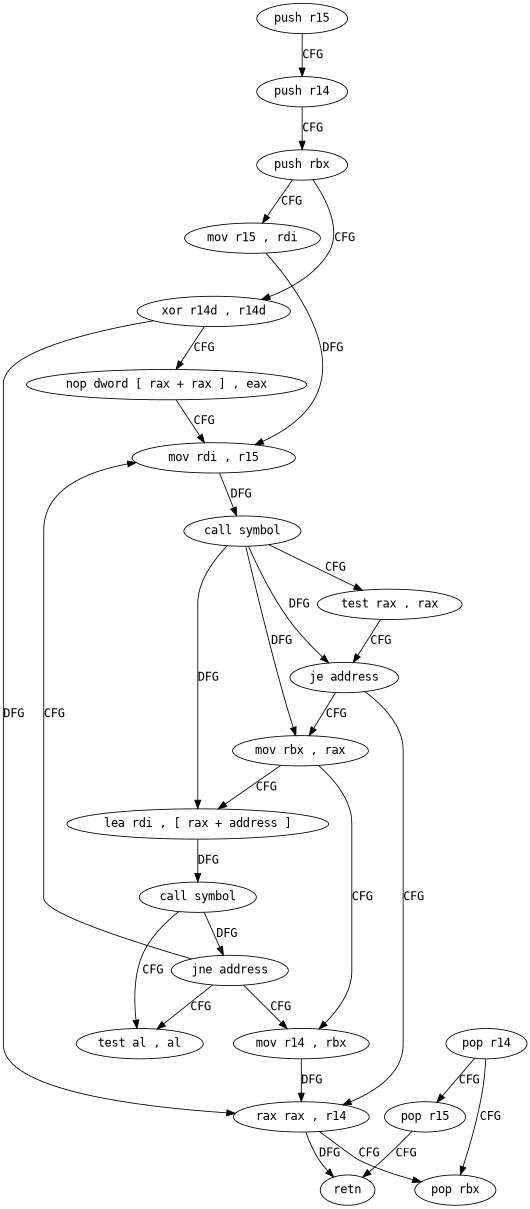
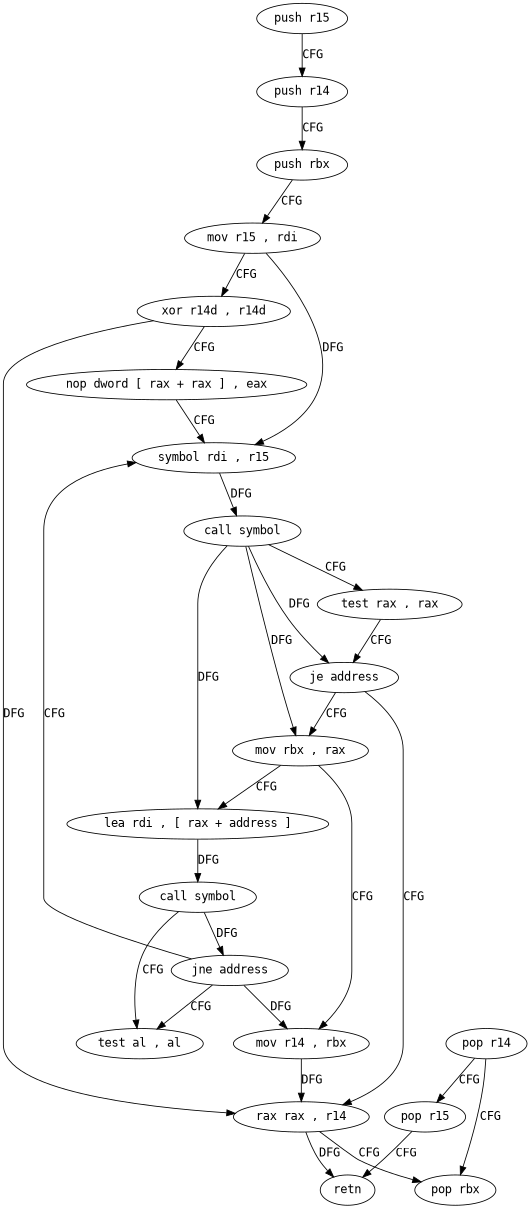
(329, 251) -> (235, 271)
(214, 458) -> (214, 458)
(281, 1007) -> (281, 1007)
